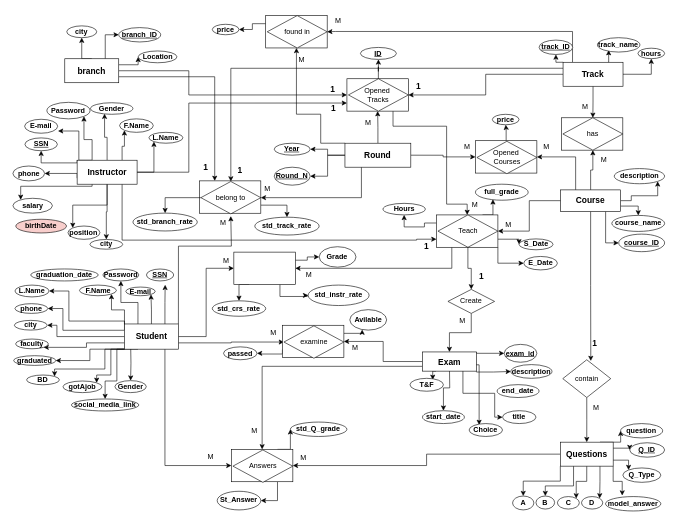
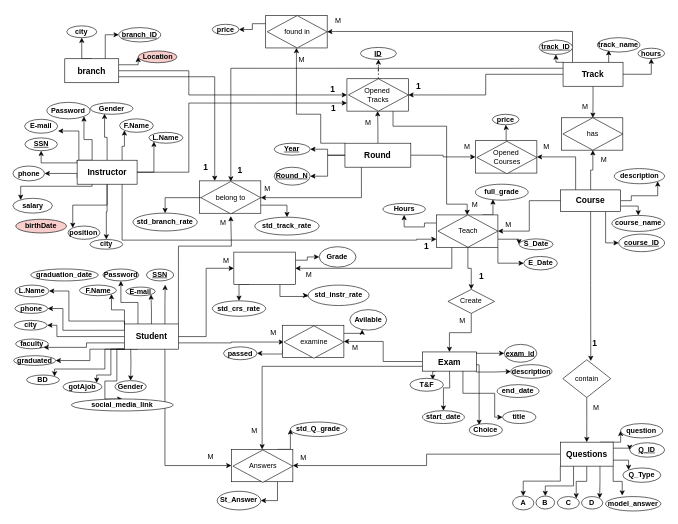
(157, 57) -> (157, 57)
(378, 70) -> (378, 70)
(105, 405) -> (122, 405)
